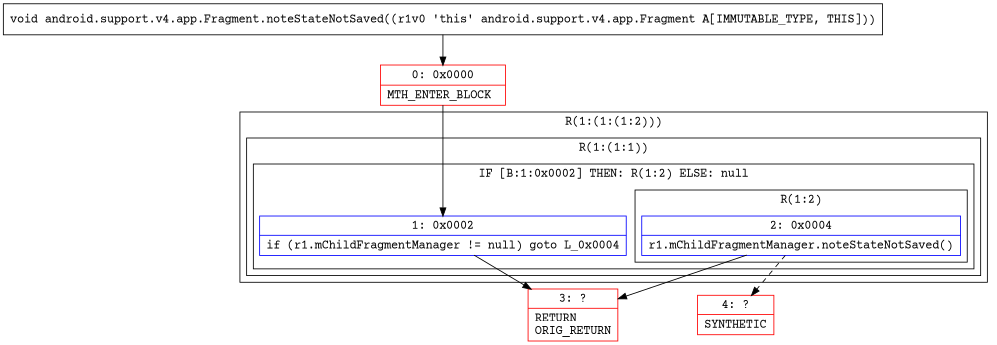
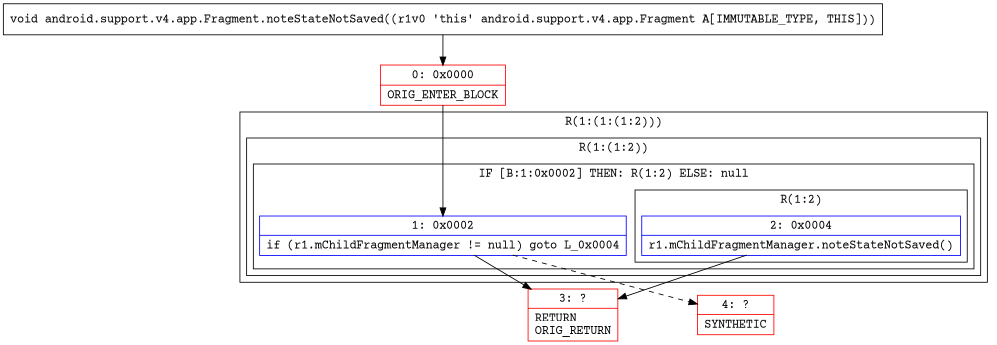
(439, 95) -> (443, 95)
(614, 148) -> (614, 148)
(771, 272) -> (601, 278)
